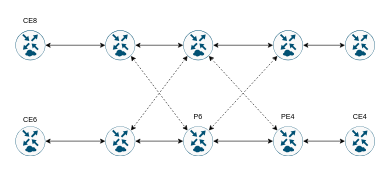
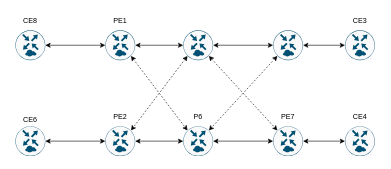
none -> (120, 21)
none -> (360, 21)
none -> (120, 117)
(288, 117) -> (288, 117)
